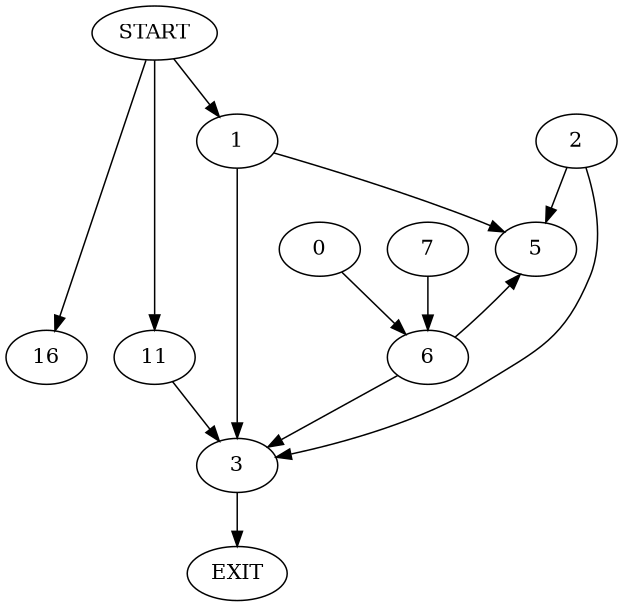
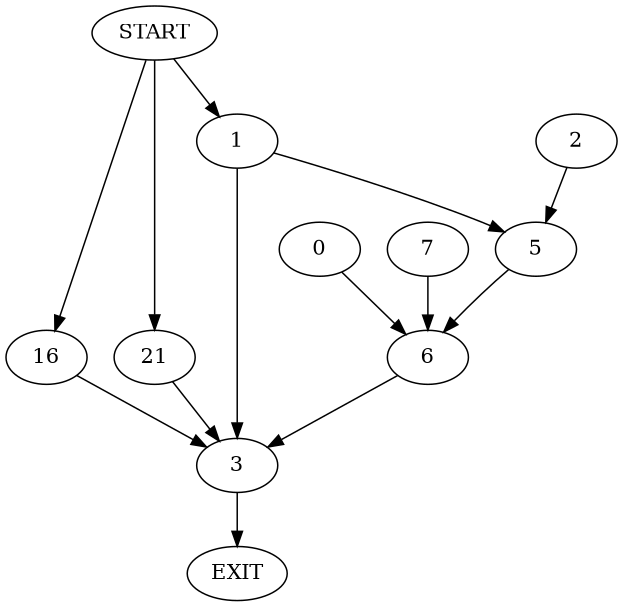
(483, 312) -> (481, 295)
(155, 357) -> (155, 357)
(509, 368) -> (135, 408)
